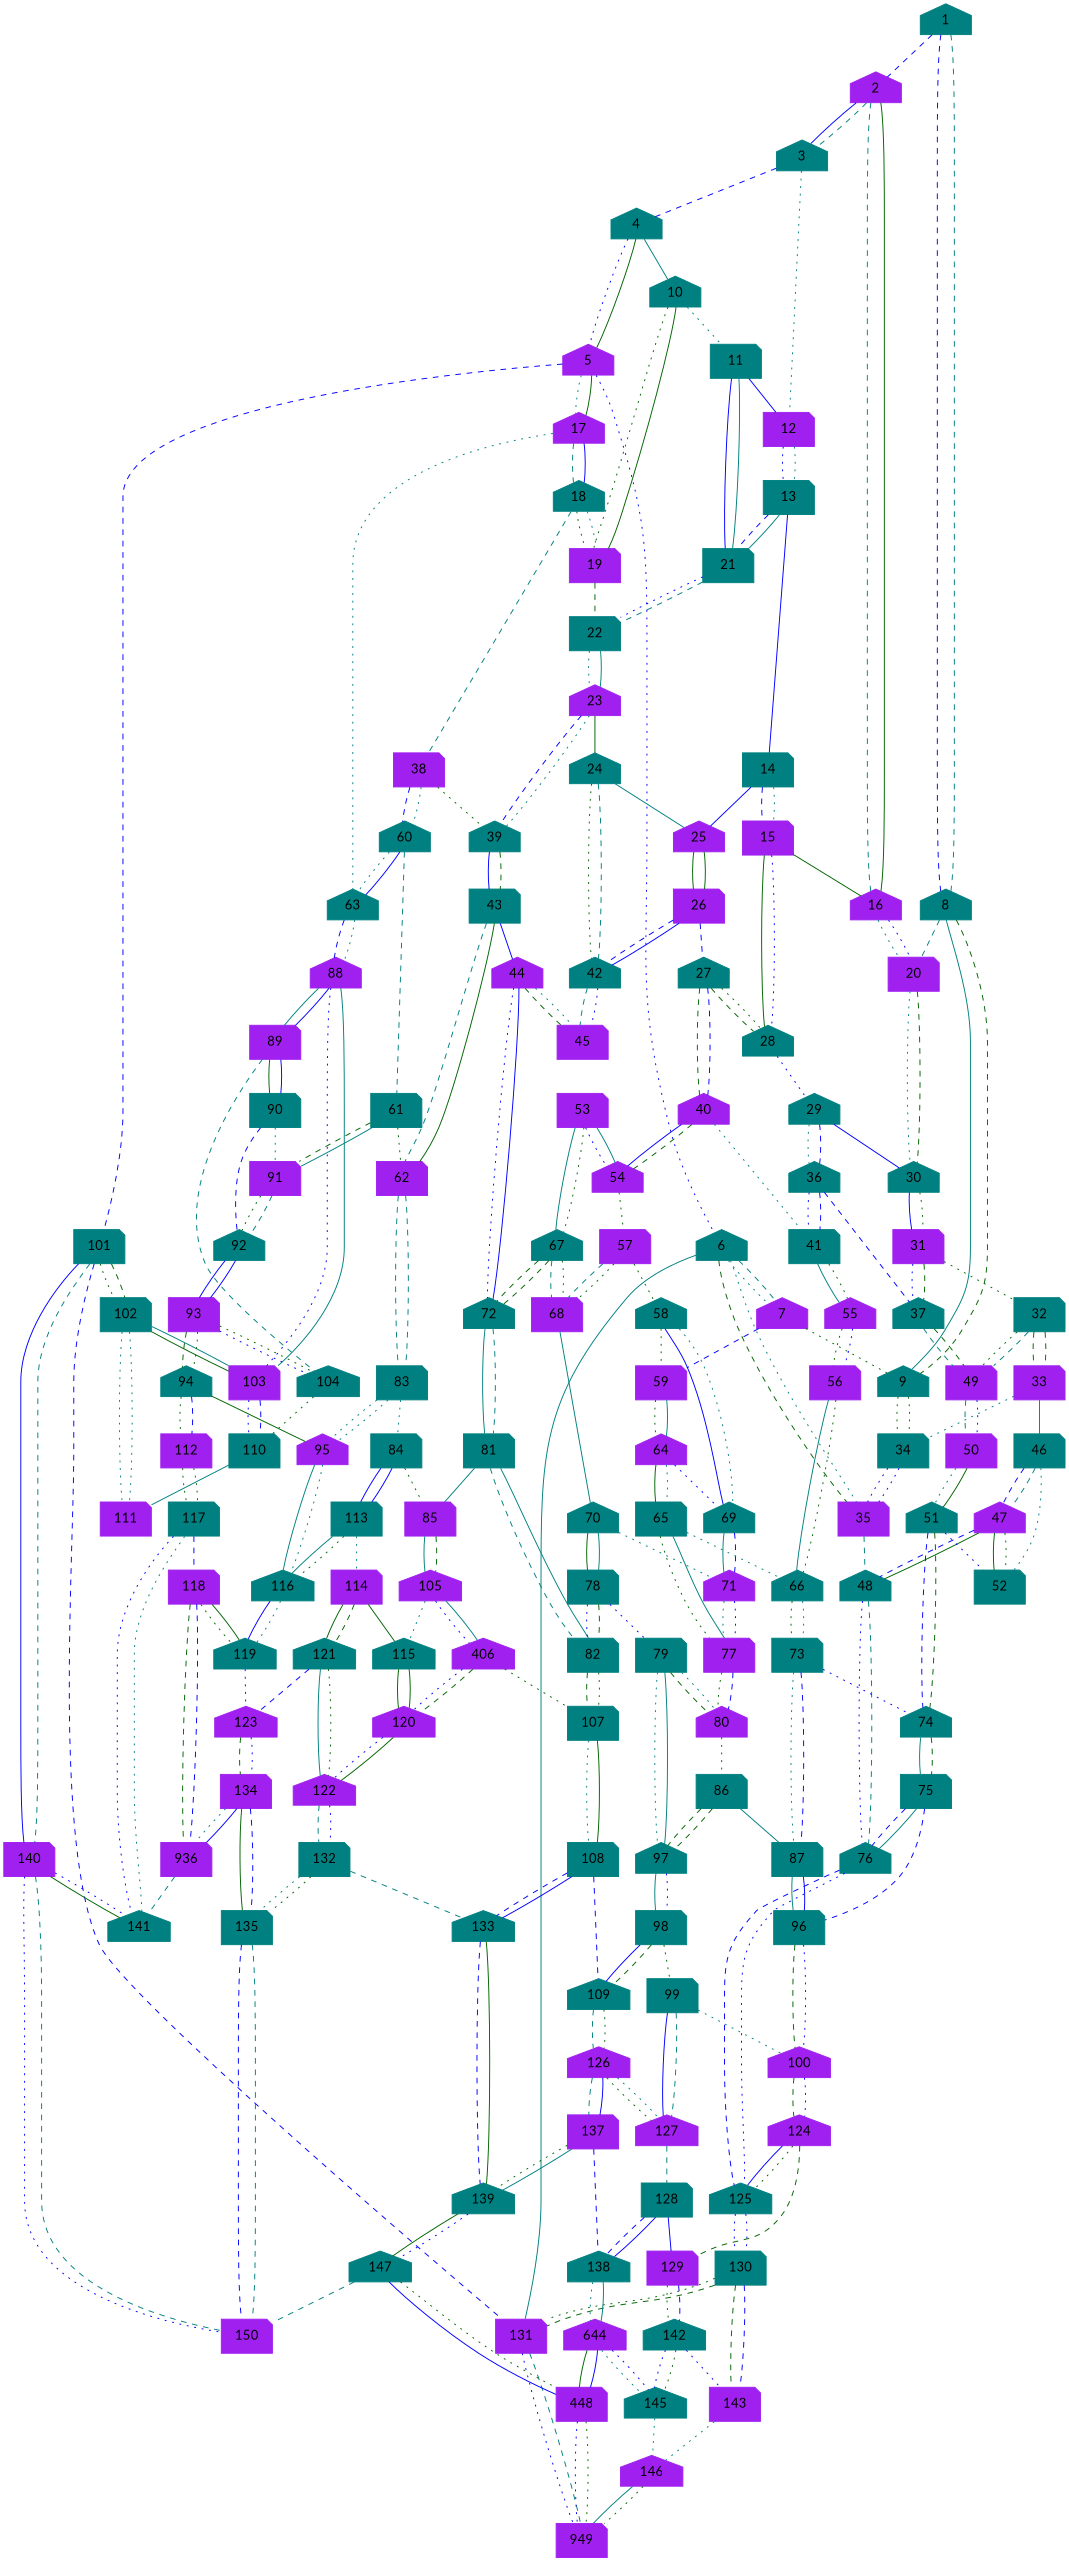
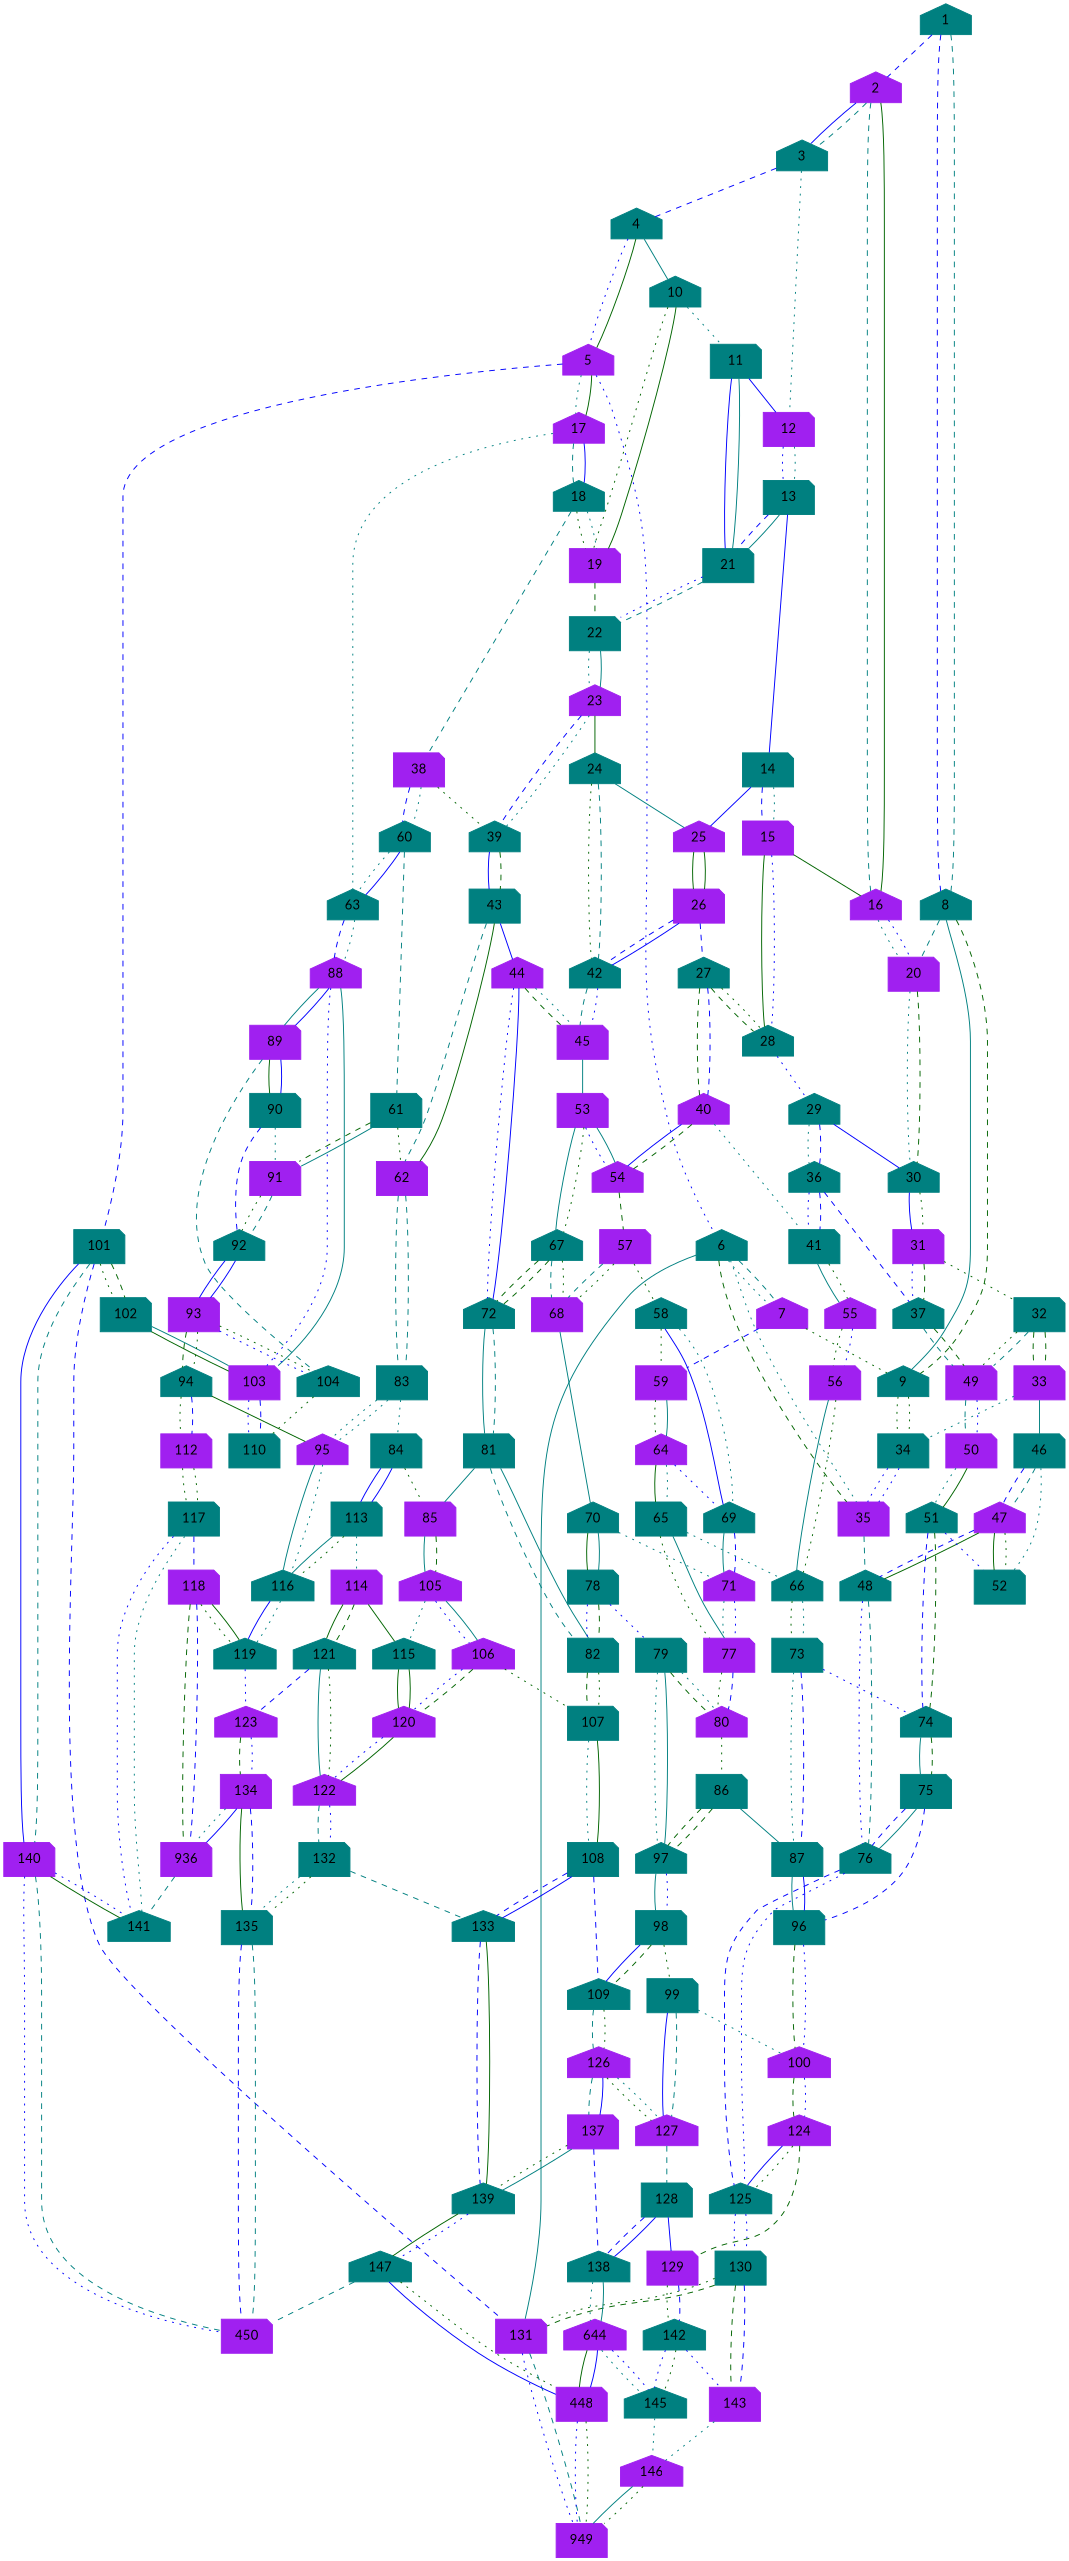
none -> (583, 1076)
(621, 1211) -> (621, 1211)
(126, 1519) -> none
(483, 1655) -> (483, 1655)
(247, 2336) -> (247, 2336)
